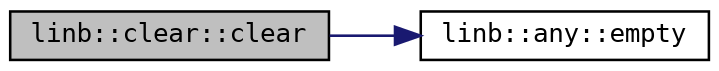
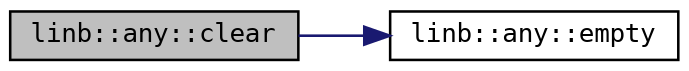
(170, 36) -> (154, 36)
